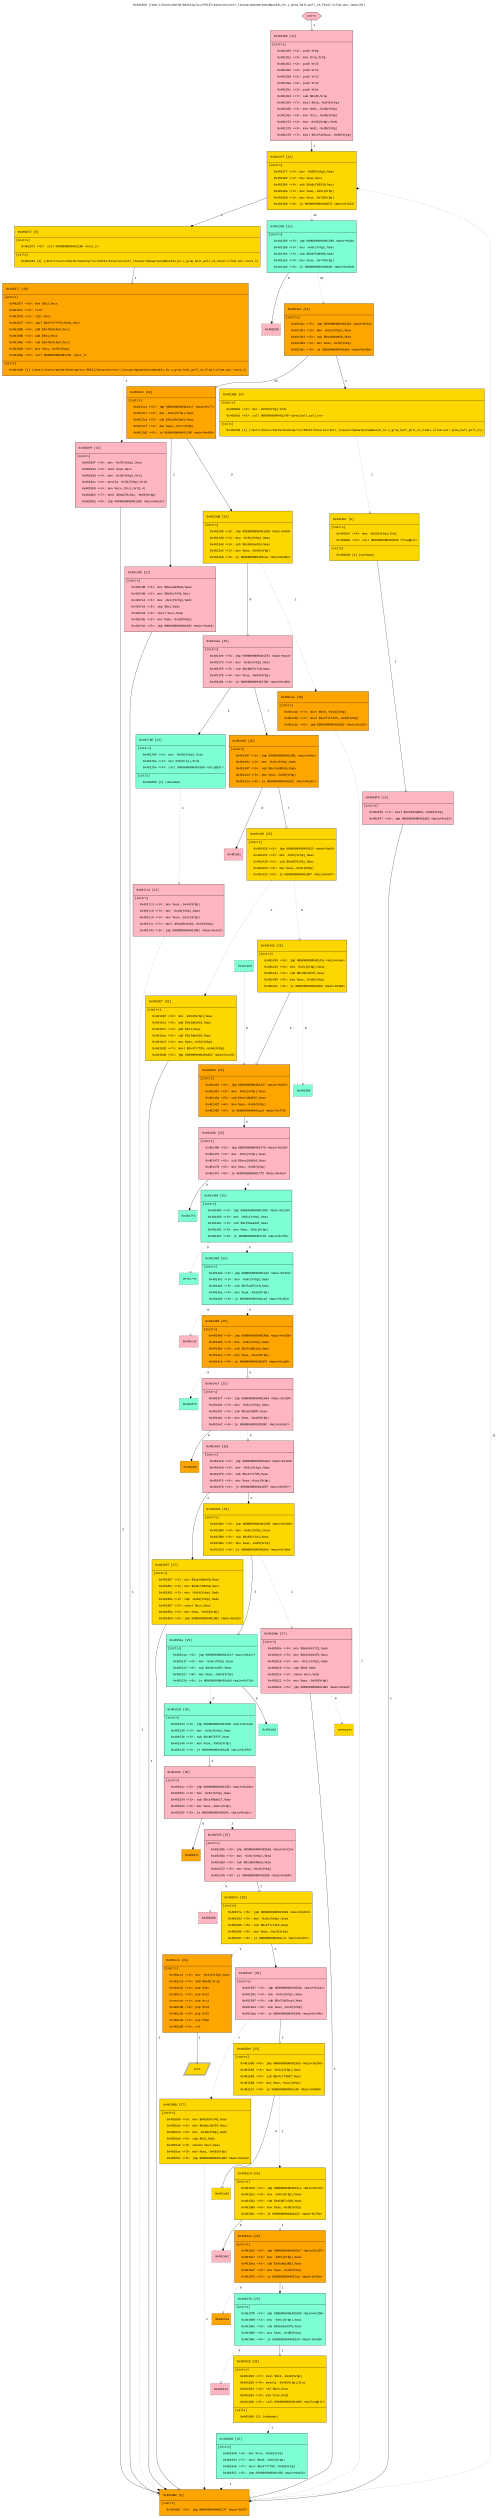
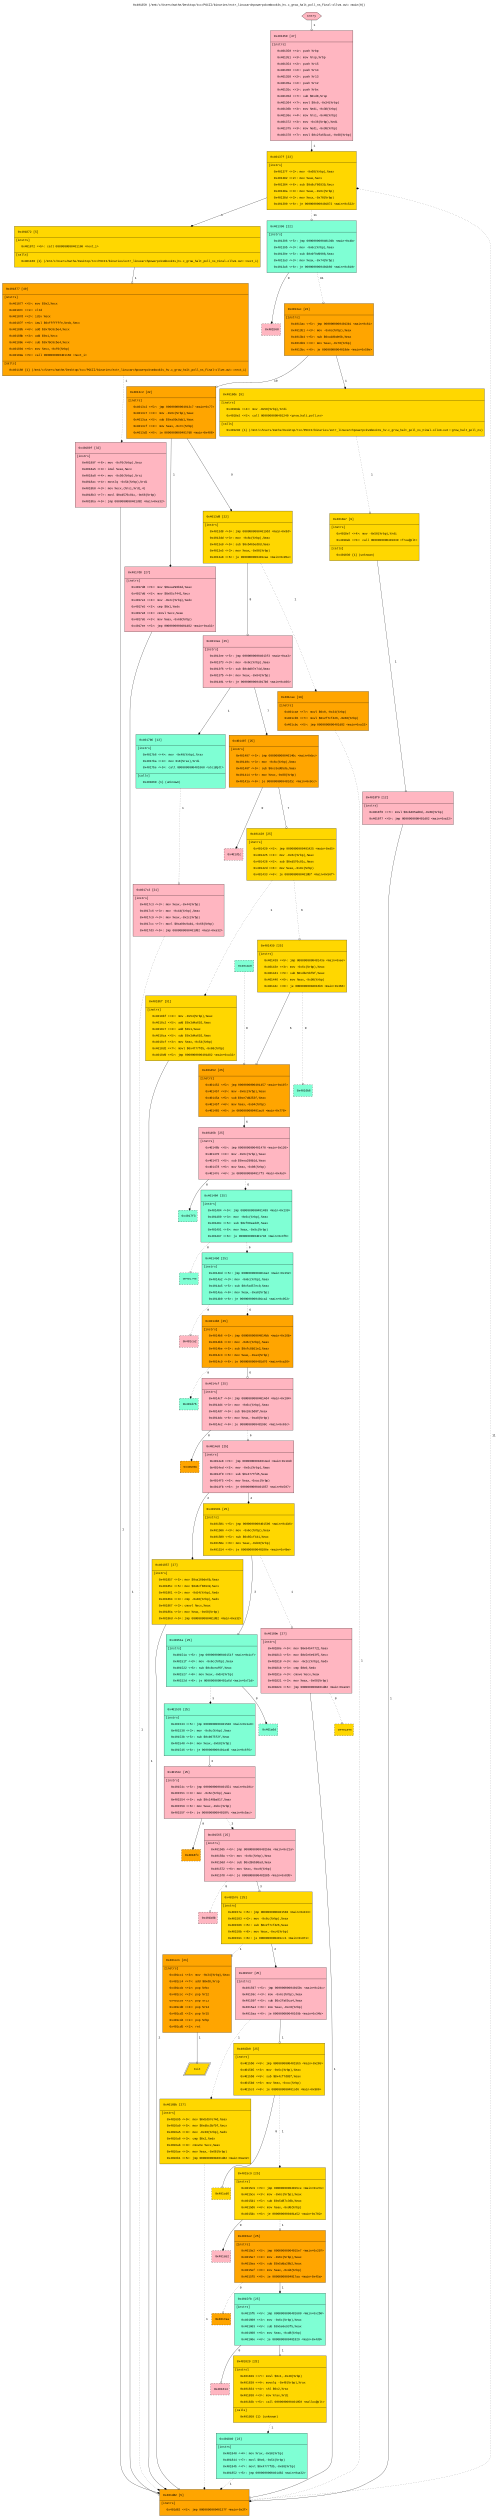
(228, 2362) -> (228, 2362)
